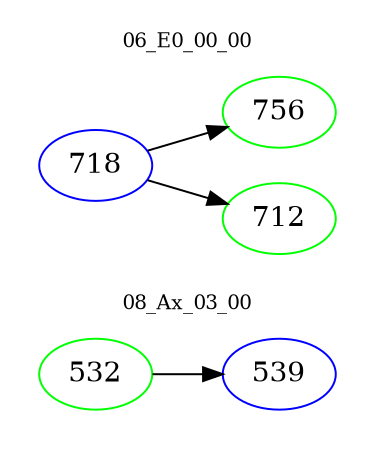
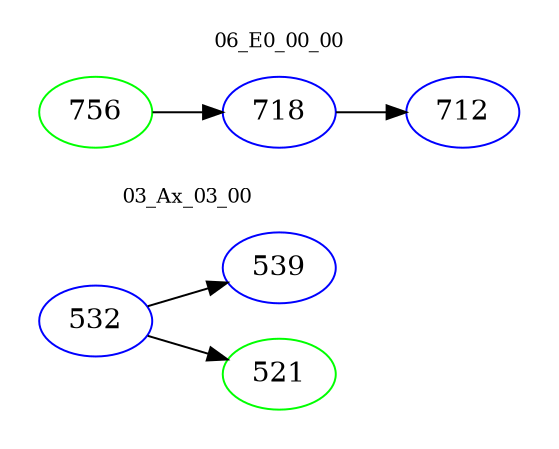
(178, 142) -> (178, 112)
(279, 219) -> (463, 112)
(187, 304) -> (187, 198)
(96, 374) -> (96, 321)
none -> (279, 374)
